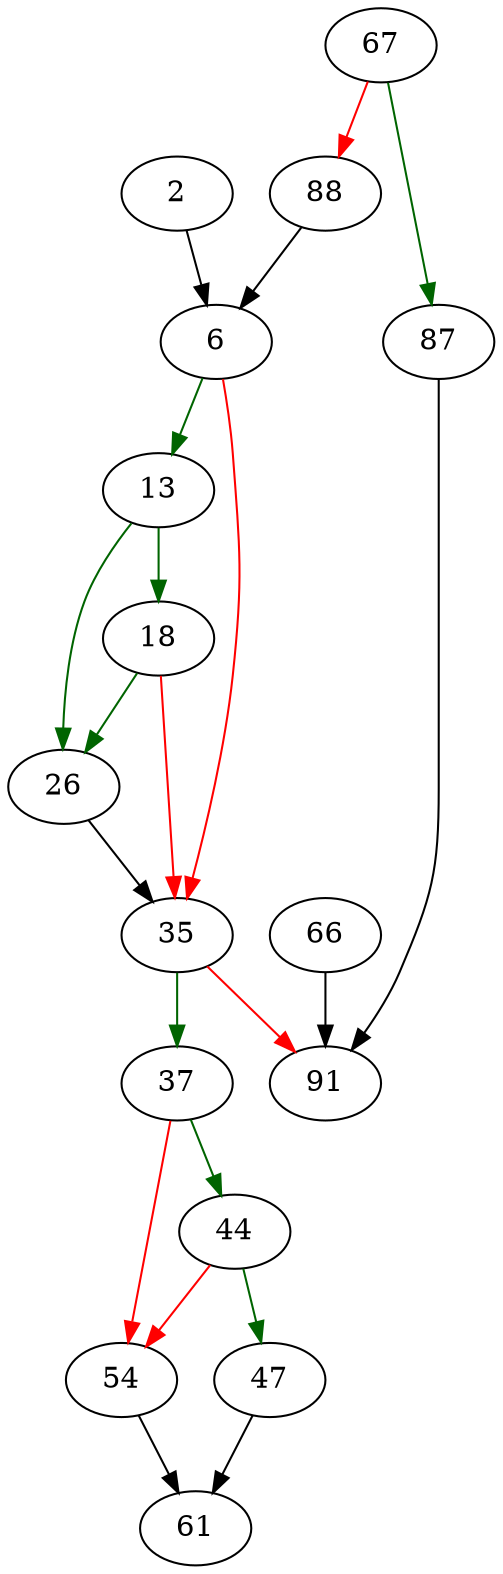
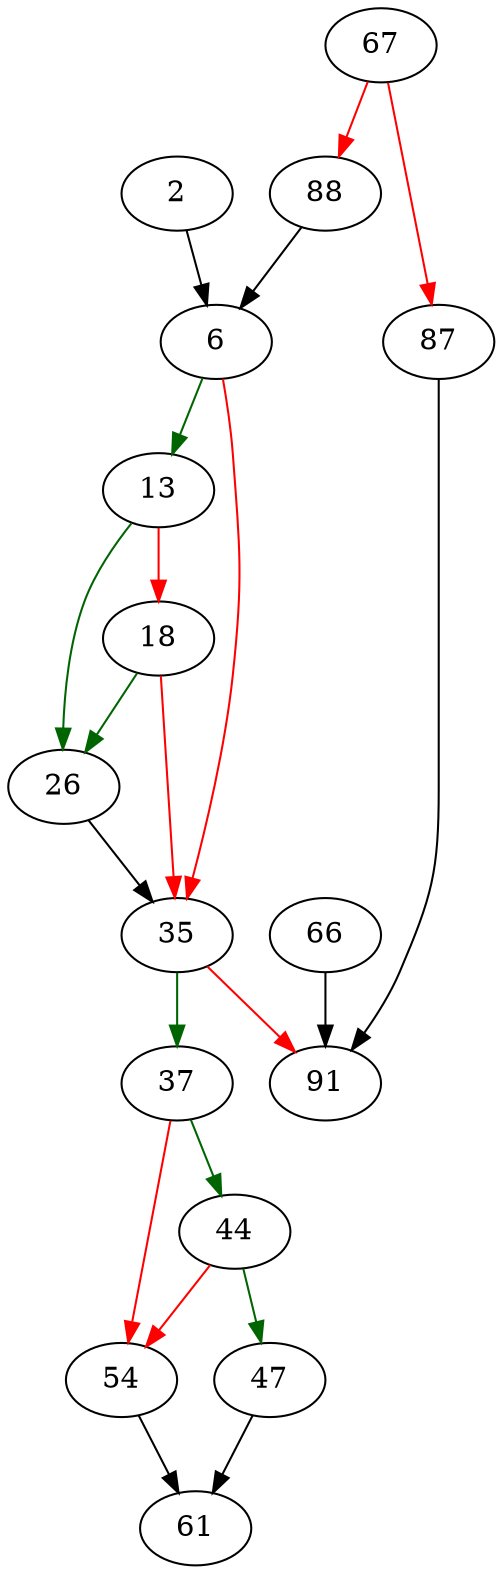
(408, 183) -> (408, 183)
(159, 554) -> (159, 554)
